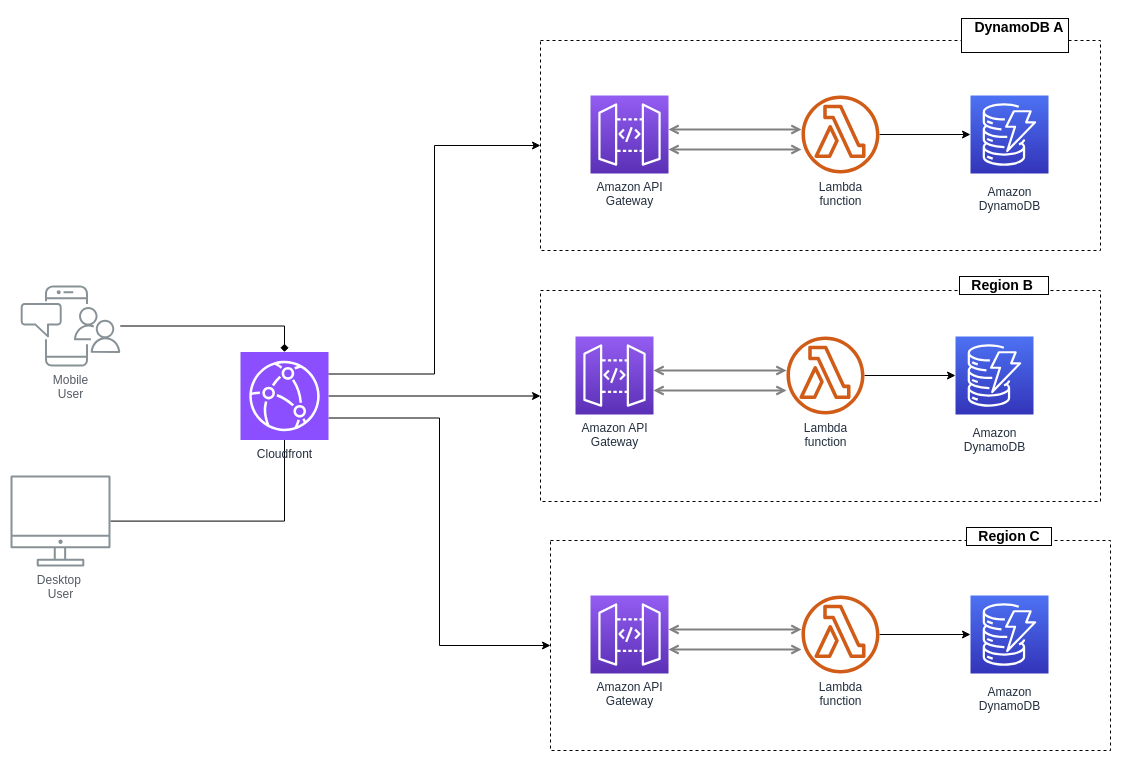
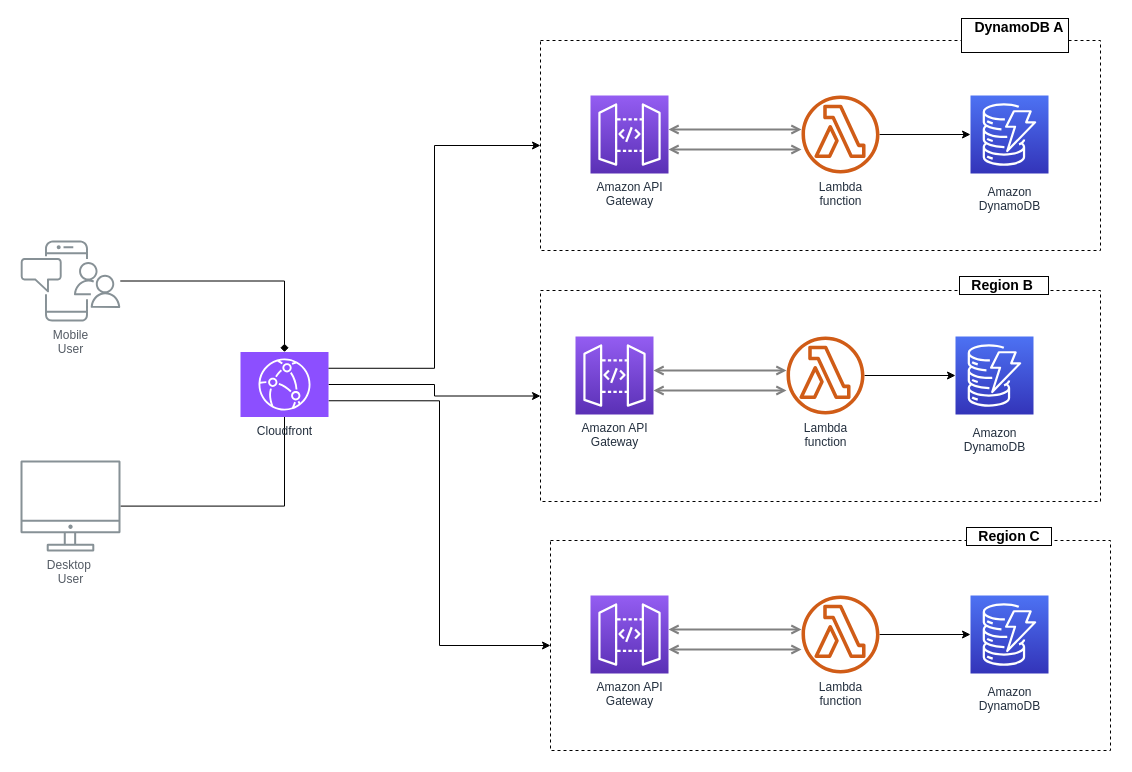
(71, 326) -> (71, 281)
(285, 396) -> (285, 385)
(61, 521) -> (71, 506)
